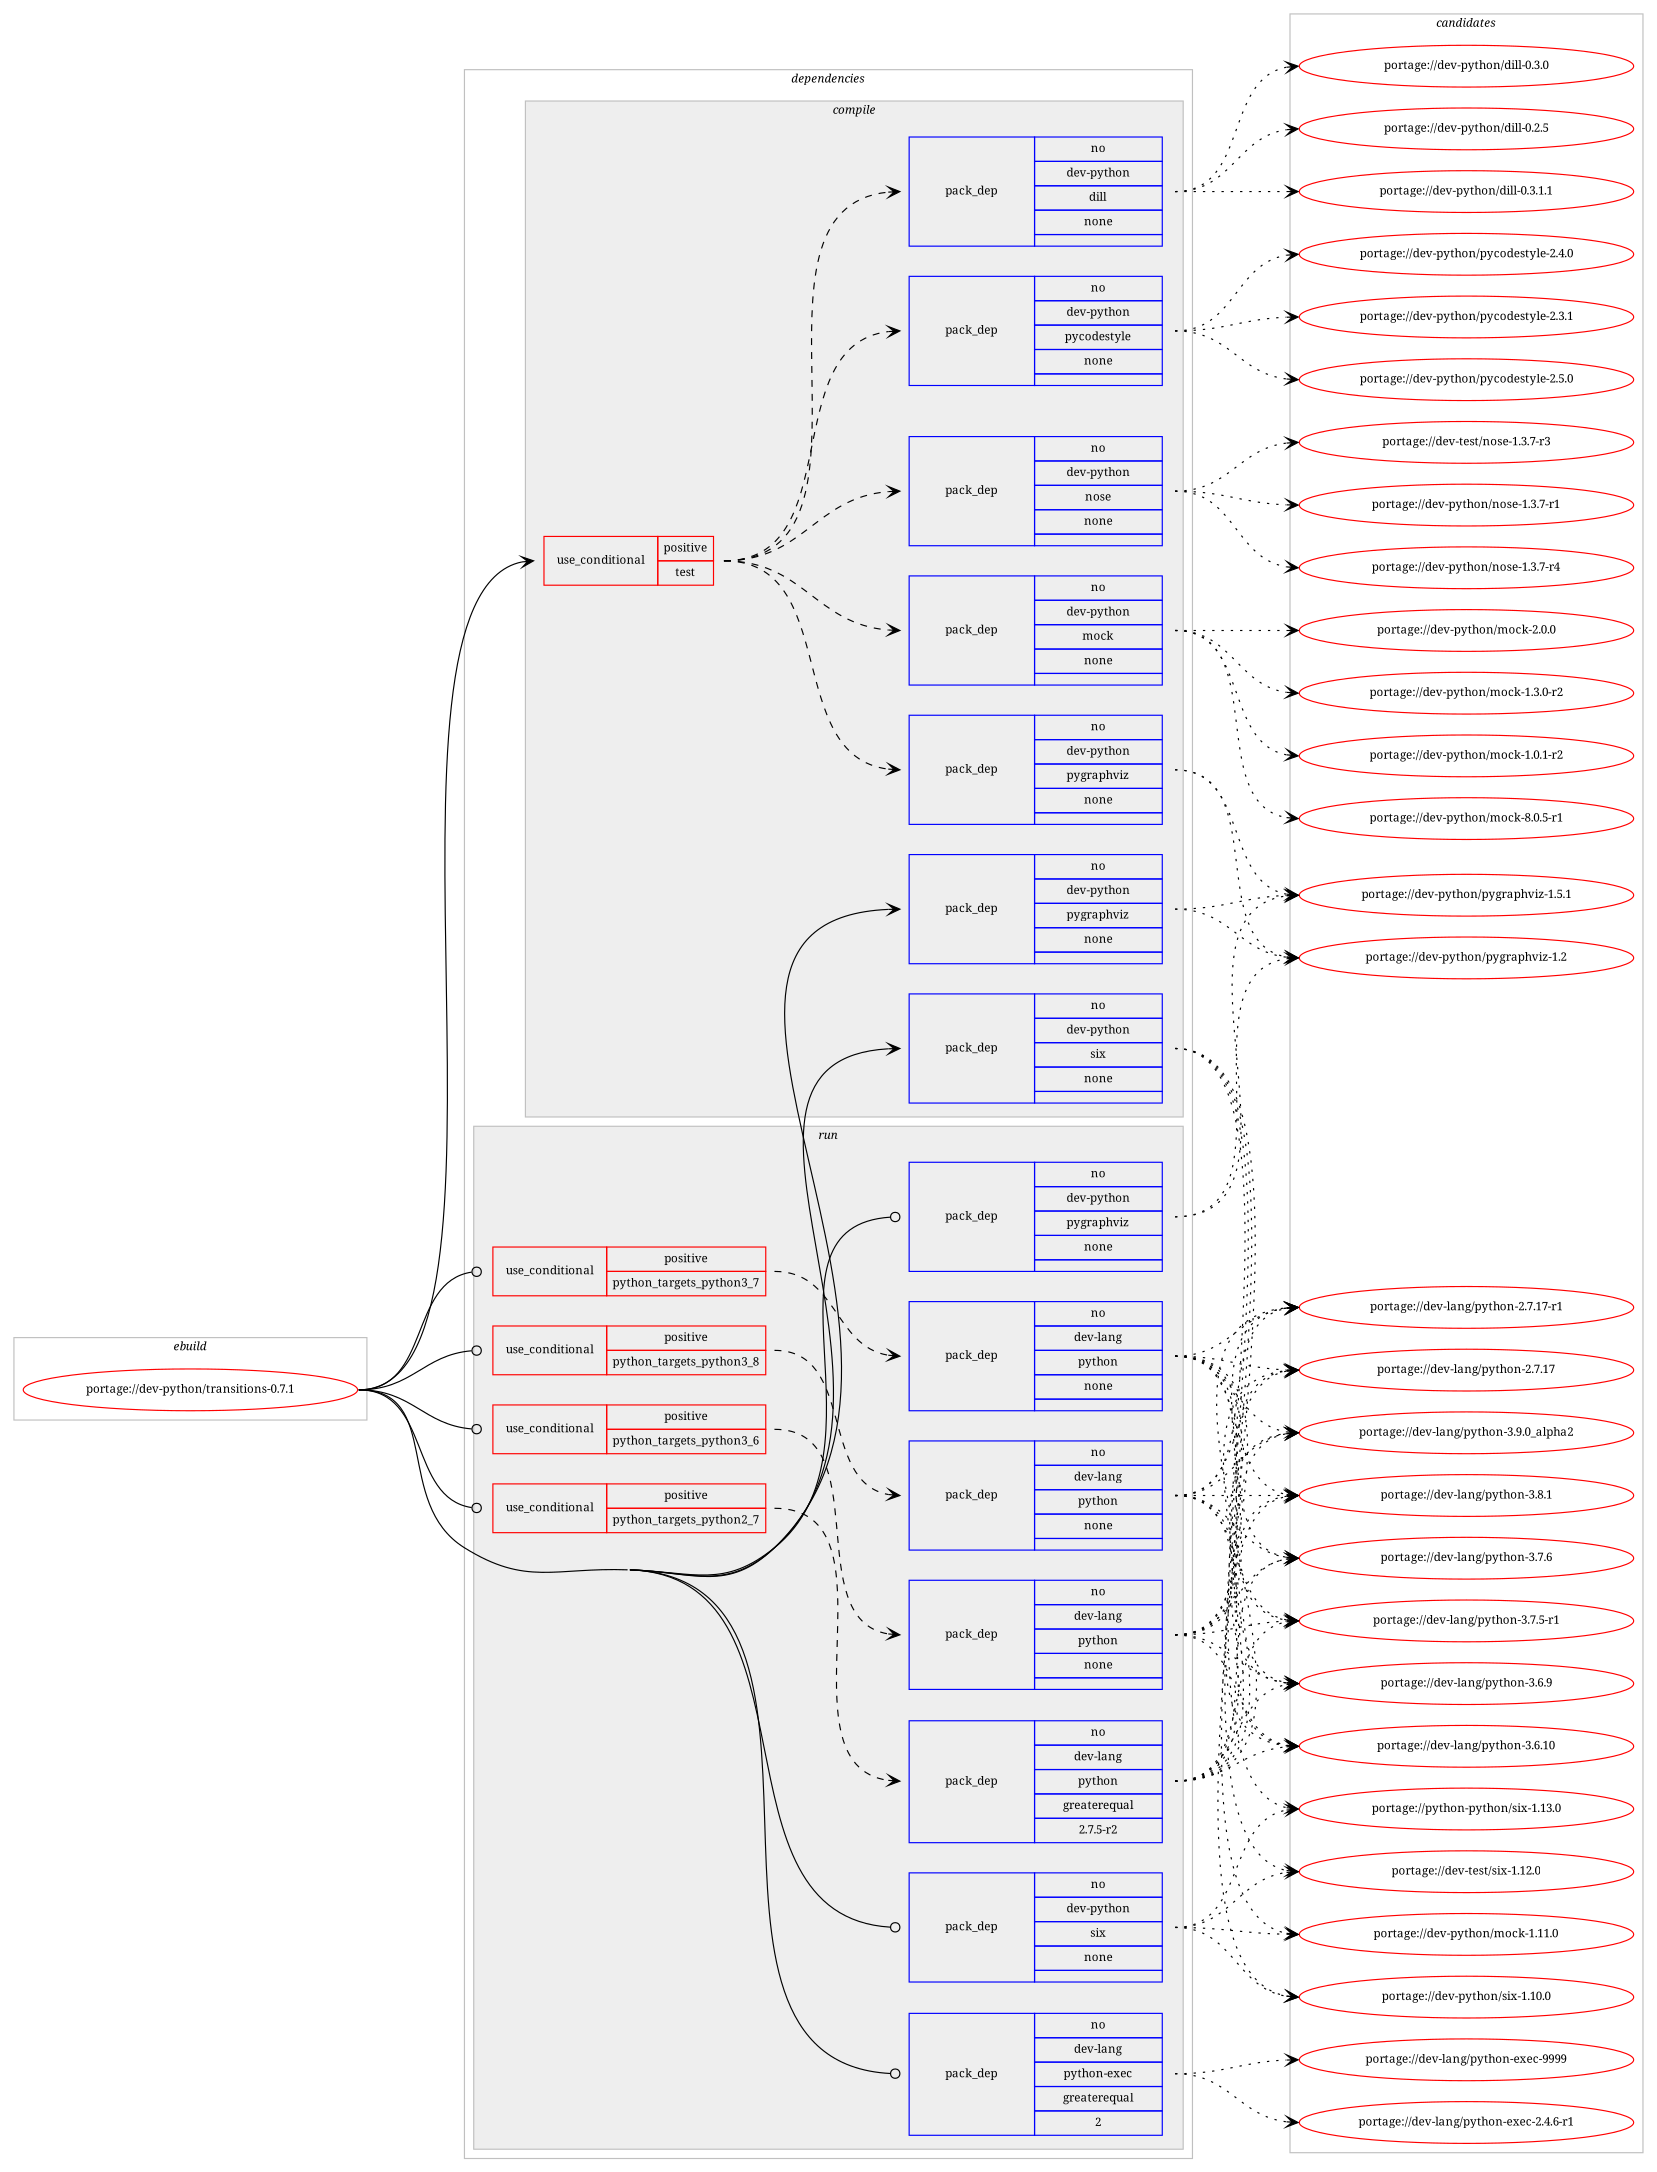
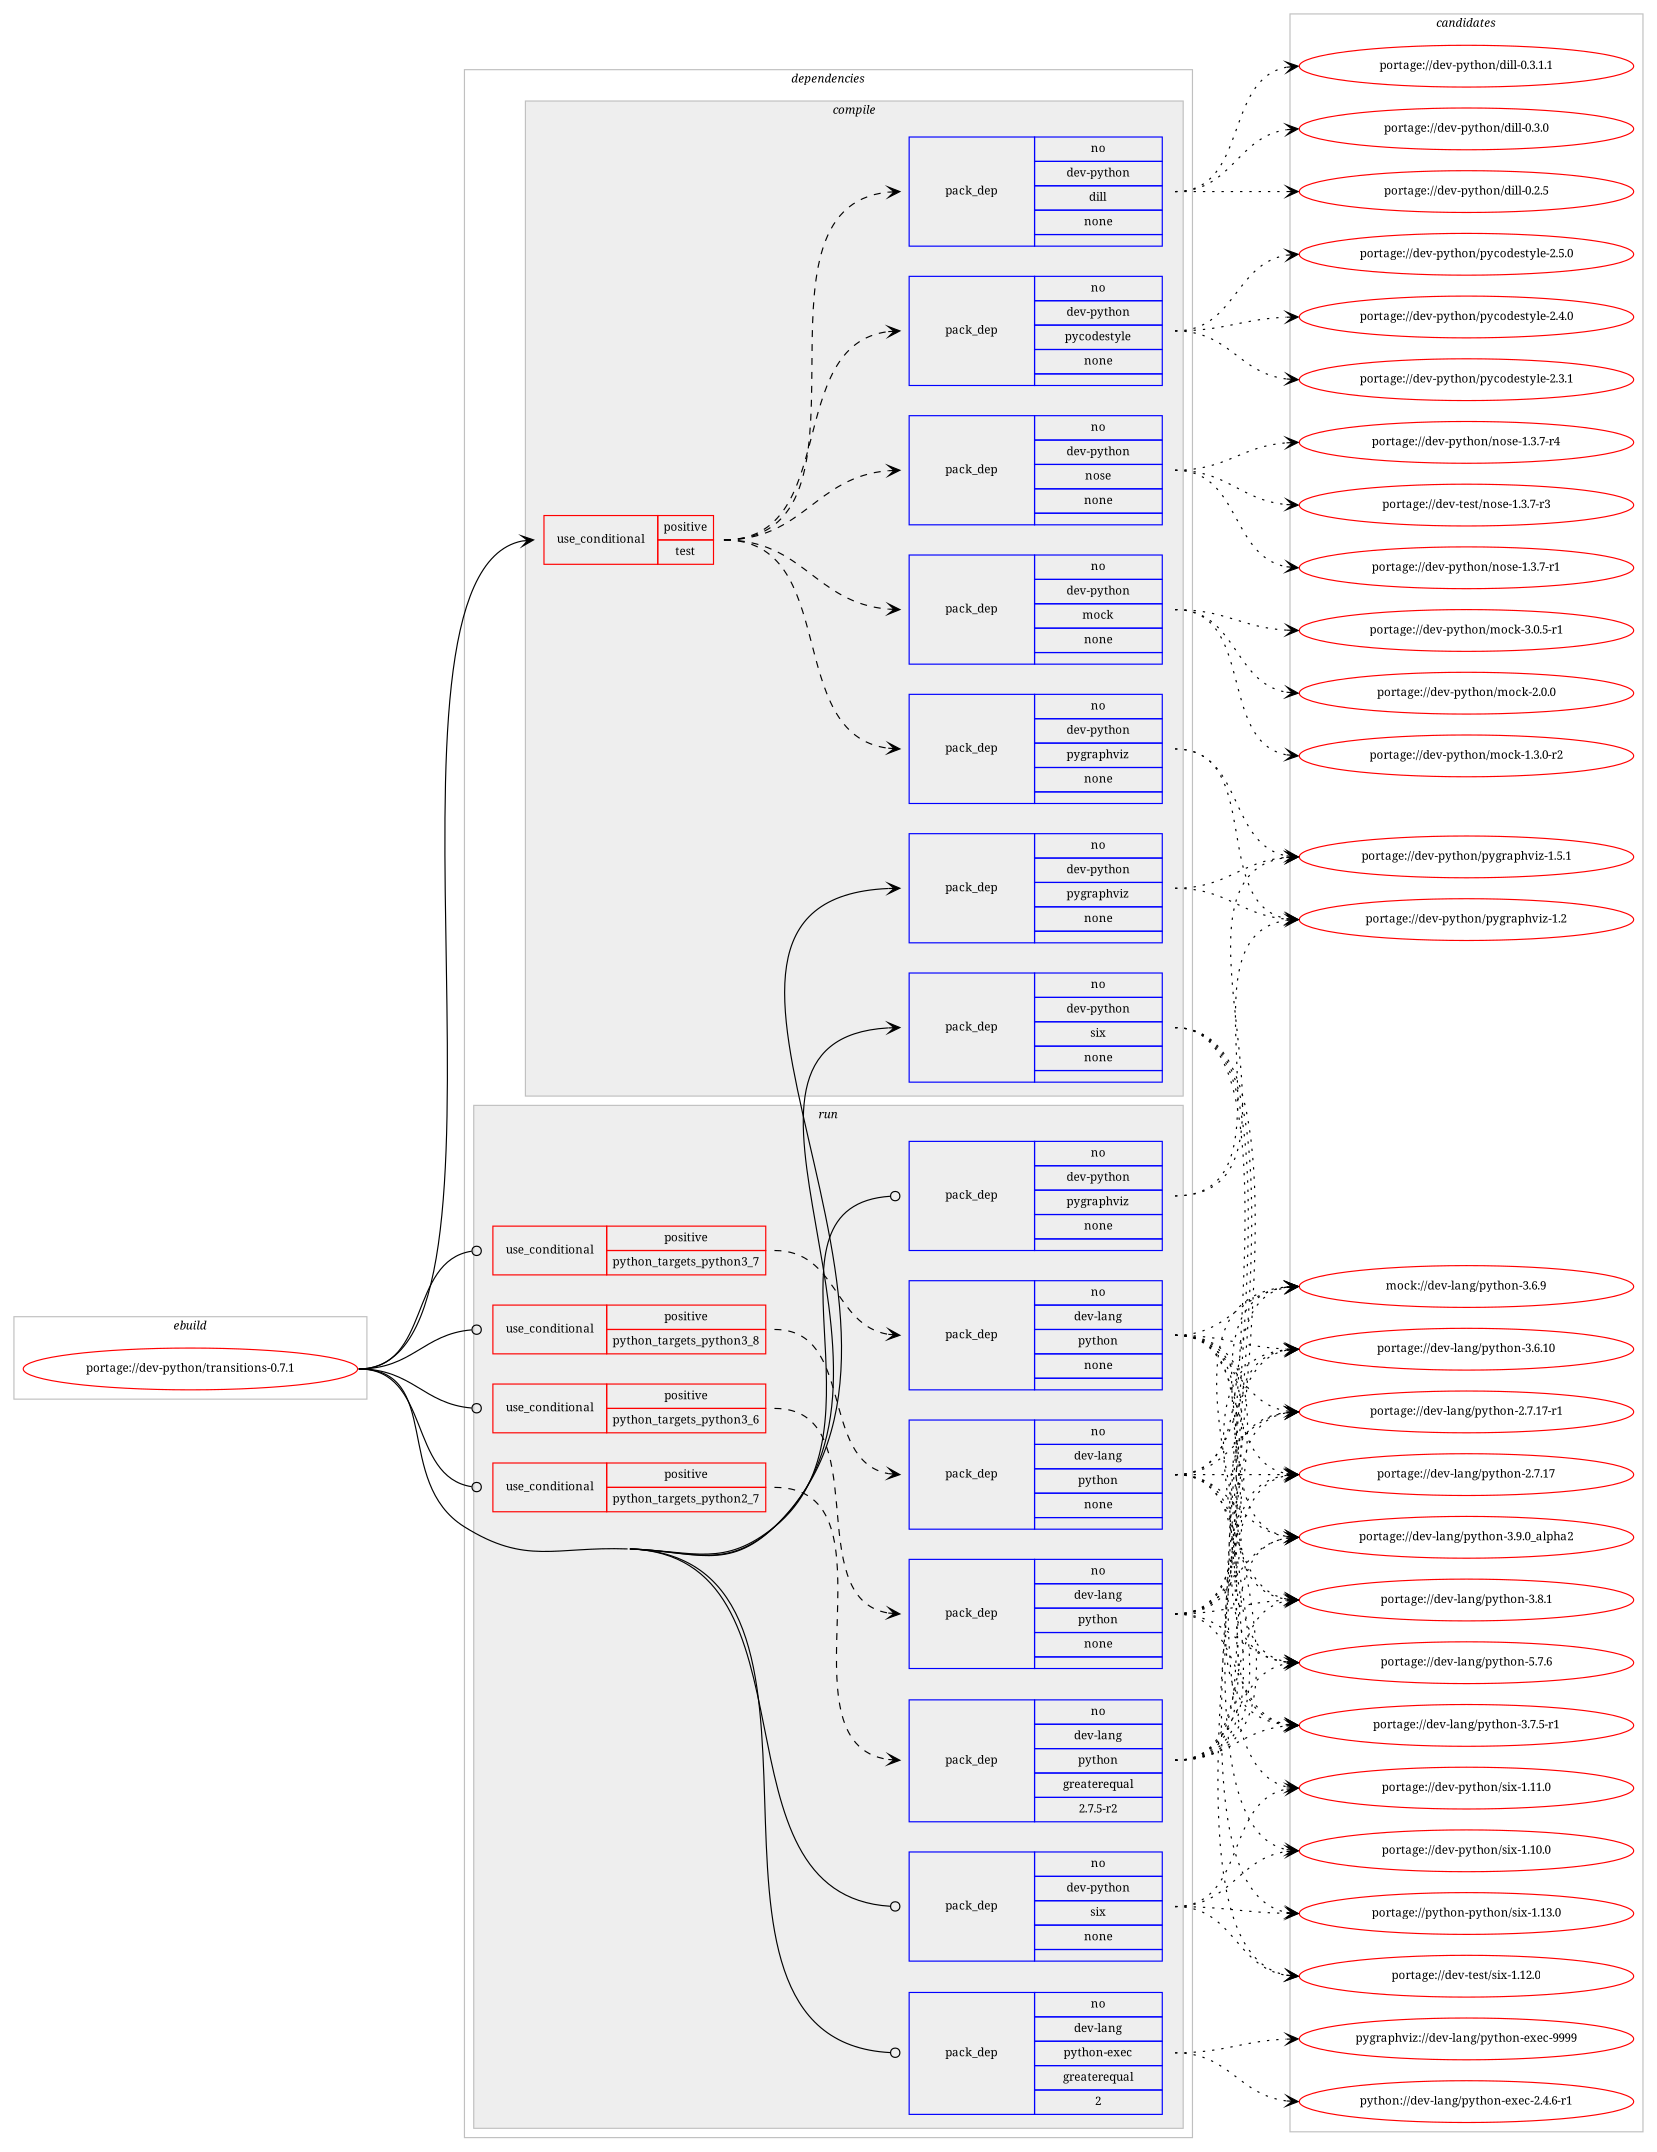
(1466, 756) -> none
(1466, 819) -> (1466, 630)
(1466, 1558) -> (1466, 1663)
(1466, 1684) -> (1466, 1287)
(1466, 1934) -> (1466, 1788)
(1466, 2060) -> (1466, 2039)
(1466, 2123) -> (1466, 2102)
